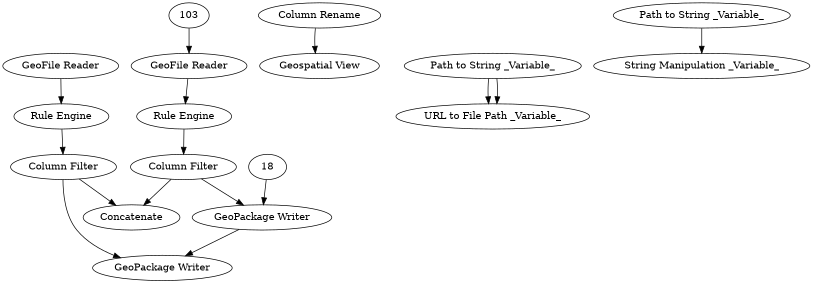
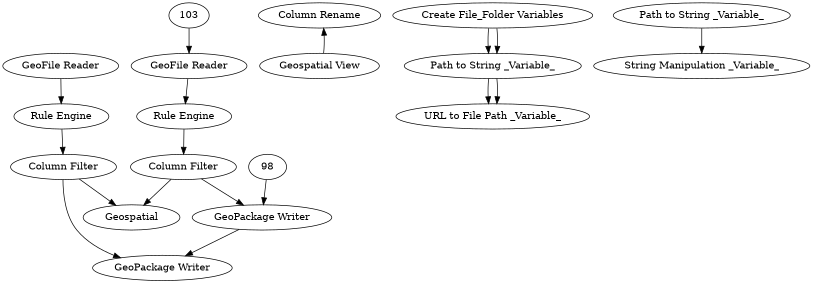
none -> (493, 15)
(315, 37) -> (324, 44)
(268, 167) -> (268, 167)
(132, 217) -> (132, 217)
